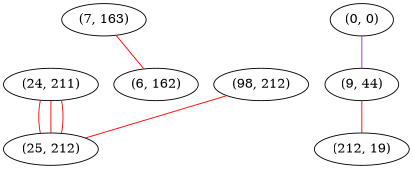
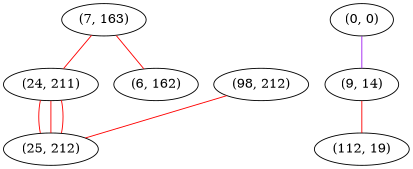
none -> (78, 52)
(362, 84) -> (362, 84)
(362, 149) -> (362, 149)
